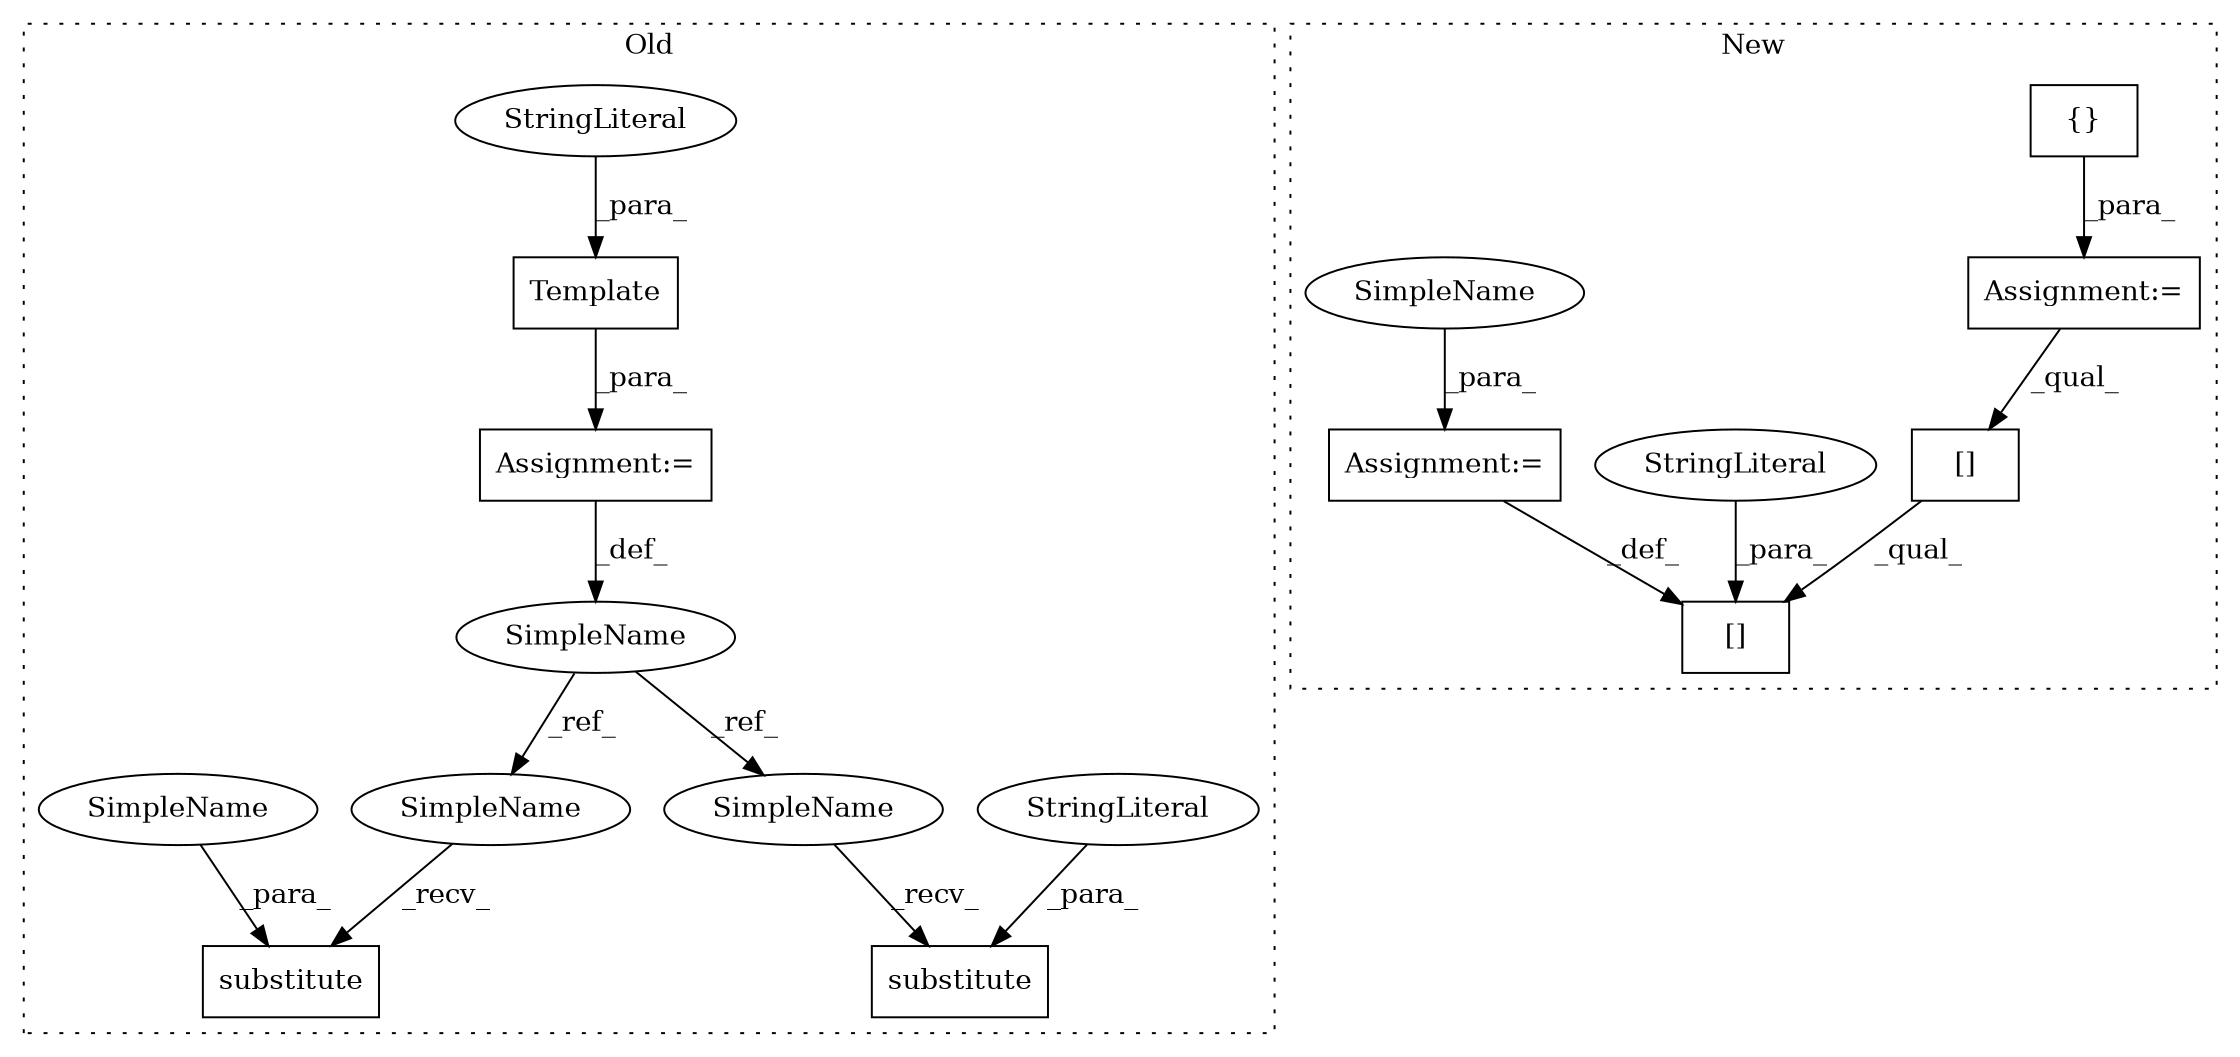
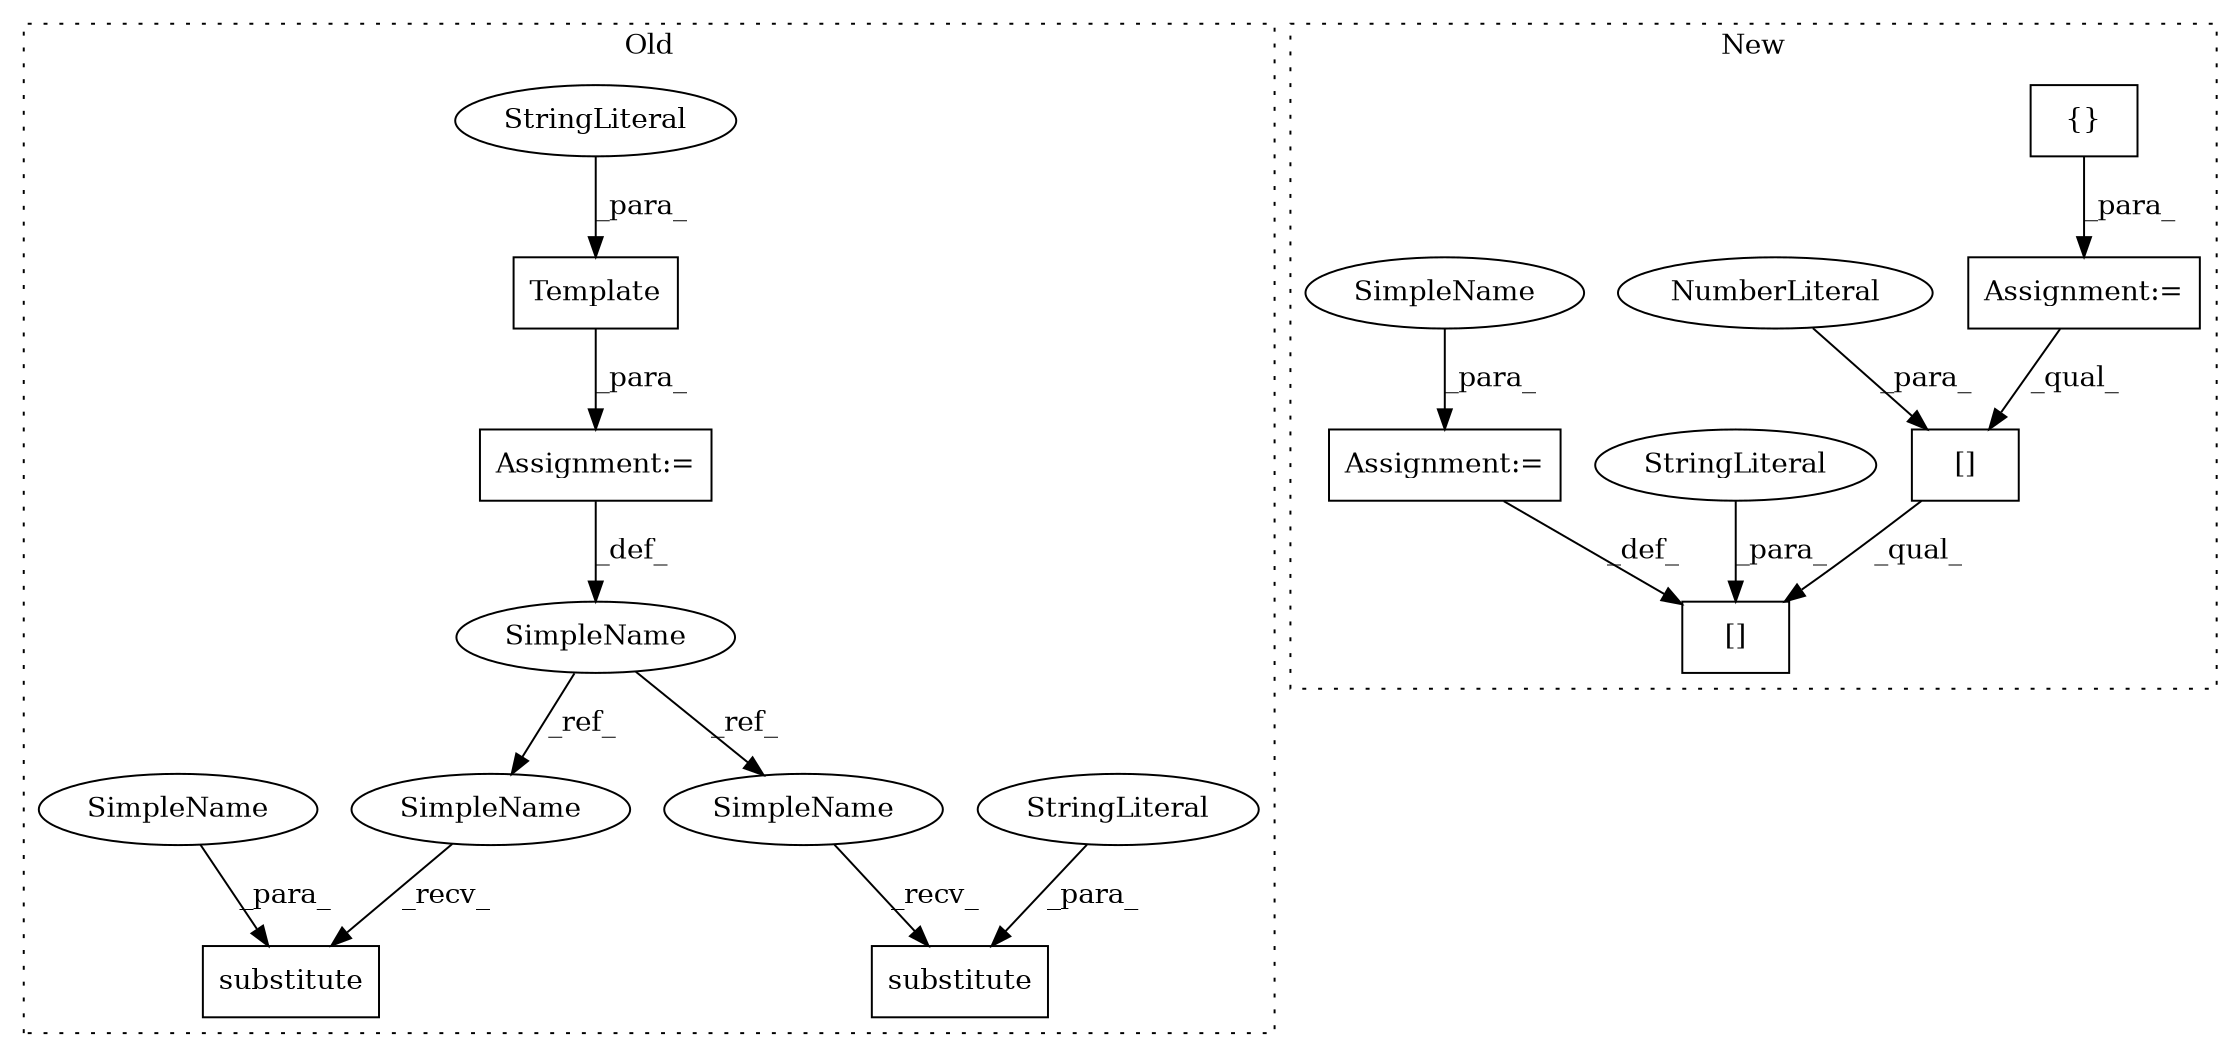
none -> (1775, 293)
